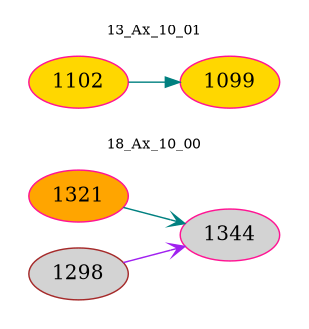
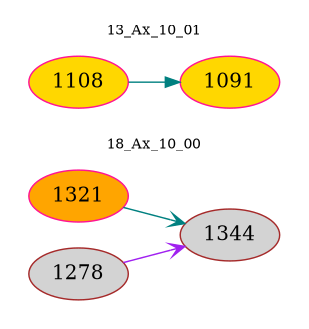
(79, 82) -> (79, 82)
(230, 82) -> (230, 82)
(230, 235) -> (230, 235)
(79, 274) -> (79, 274)
